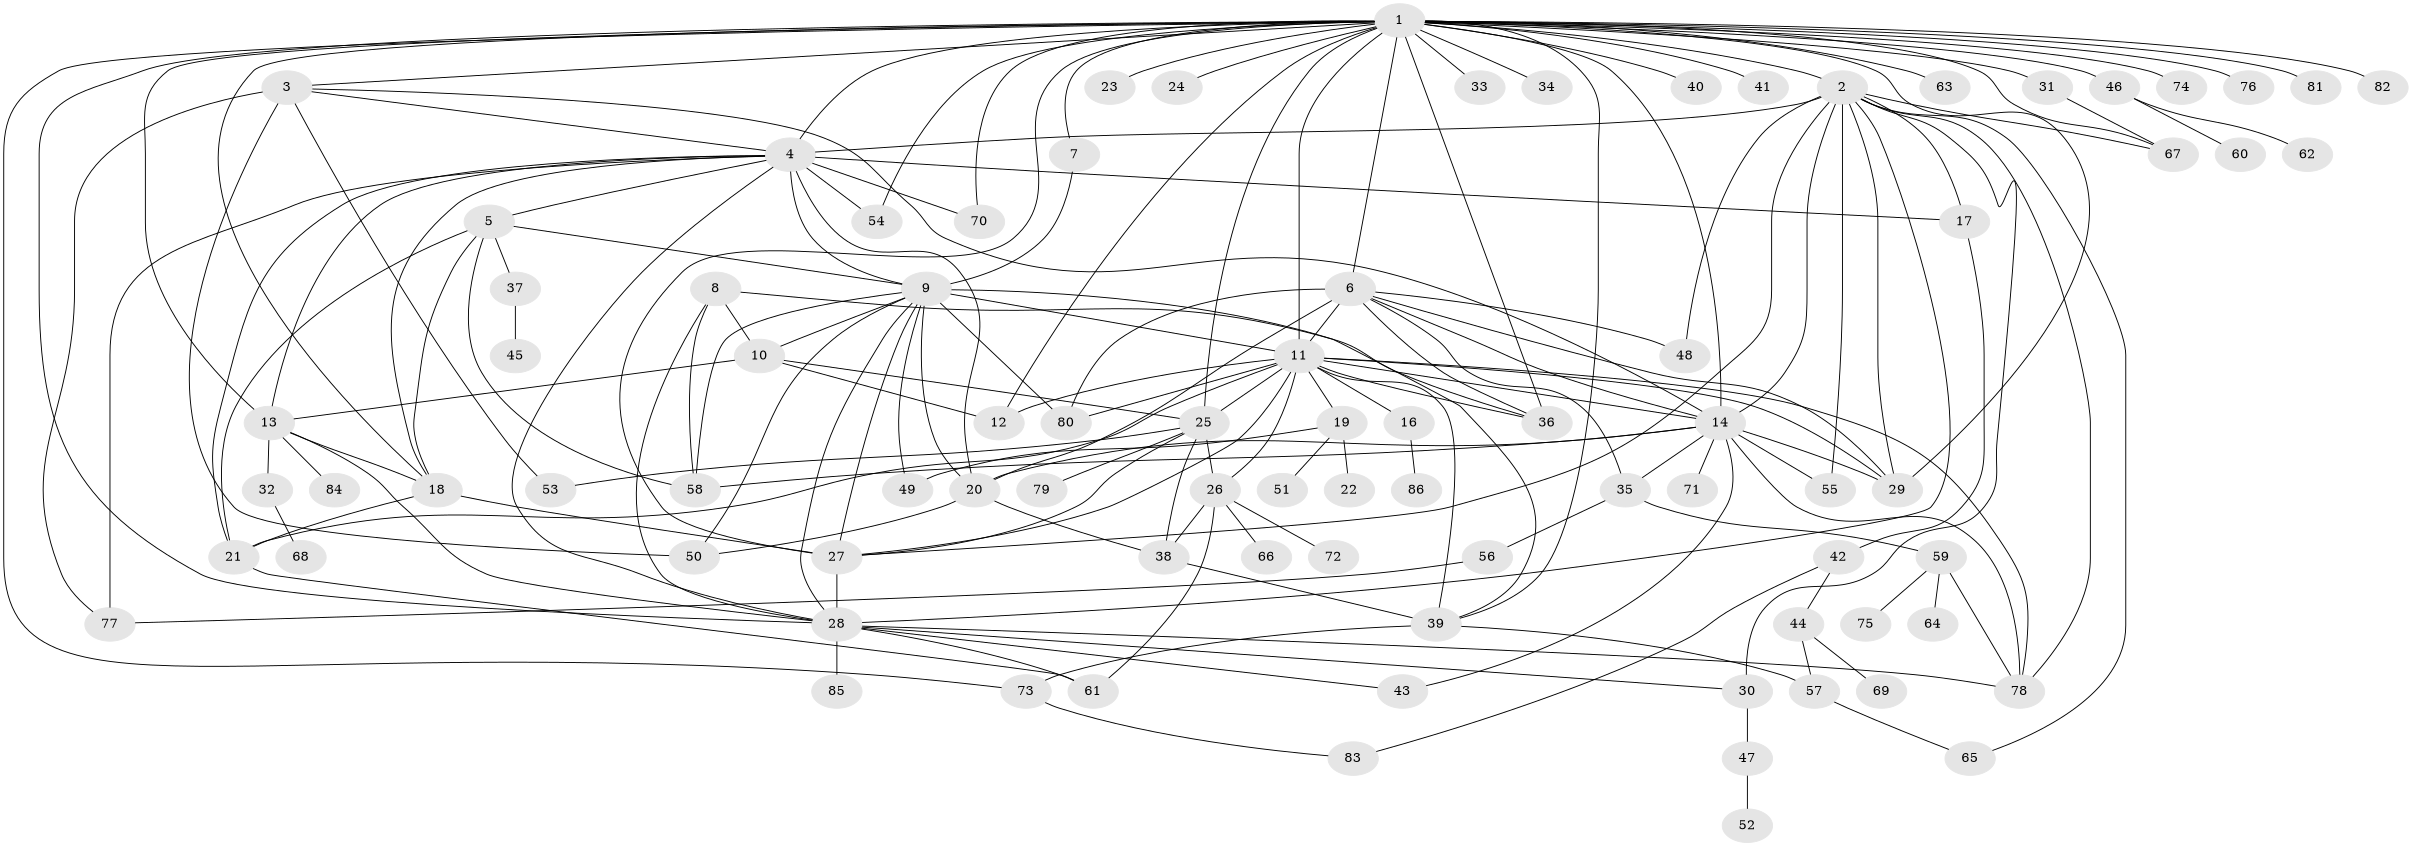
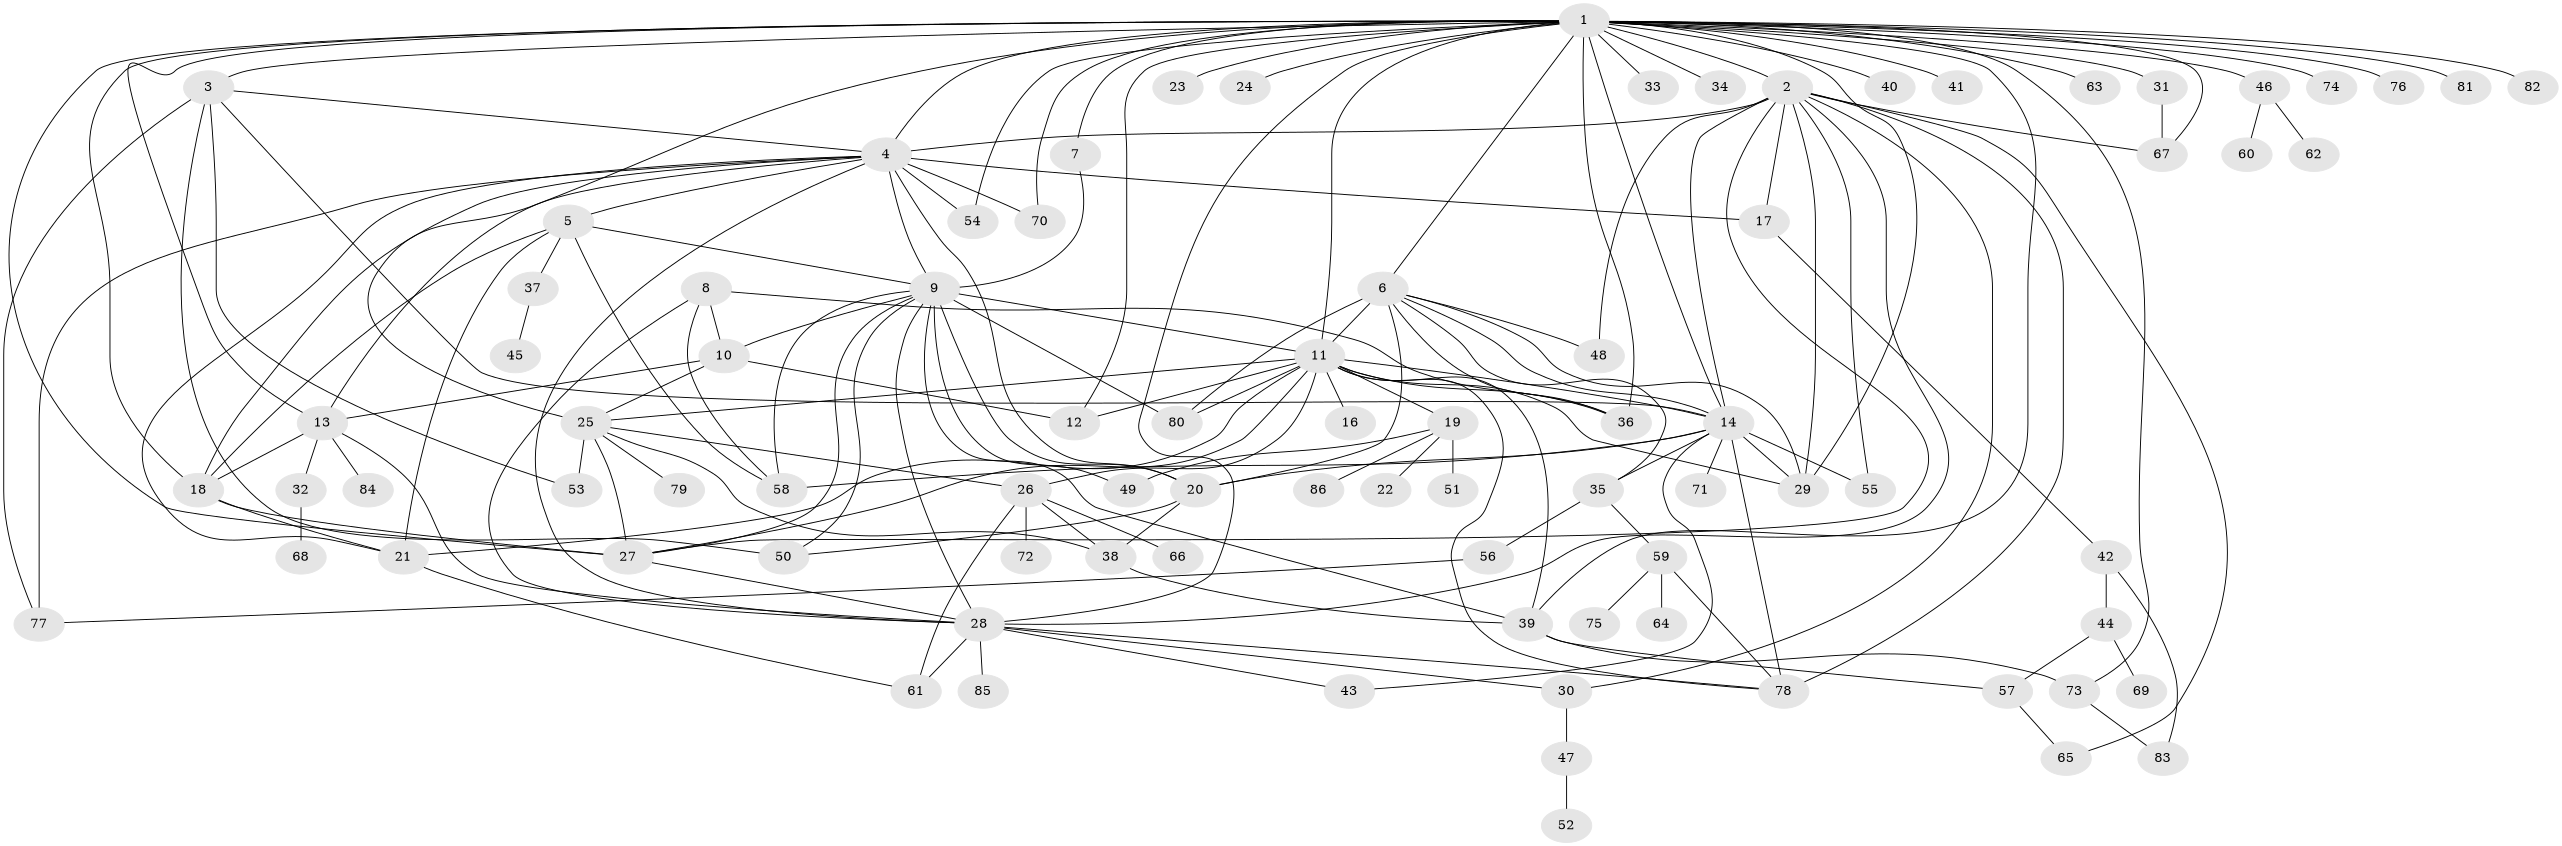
(1413, 457) -> (1386, 457)
